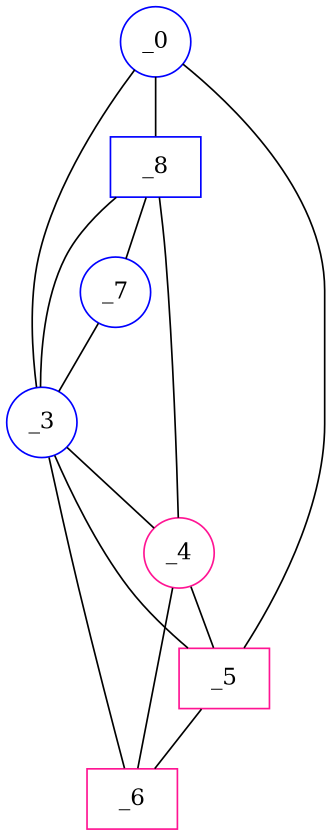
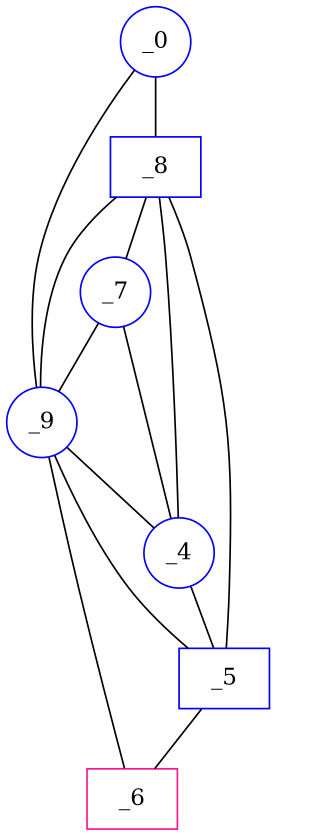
(325, 340) -> (226, 419)
(42, 422) -> (42, 422)
(179, 553) -> (179, 553)
(155, 678) -> (147, 422)
(224, 678) -> (224, 678)
